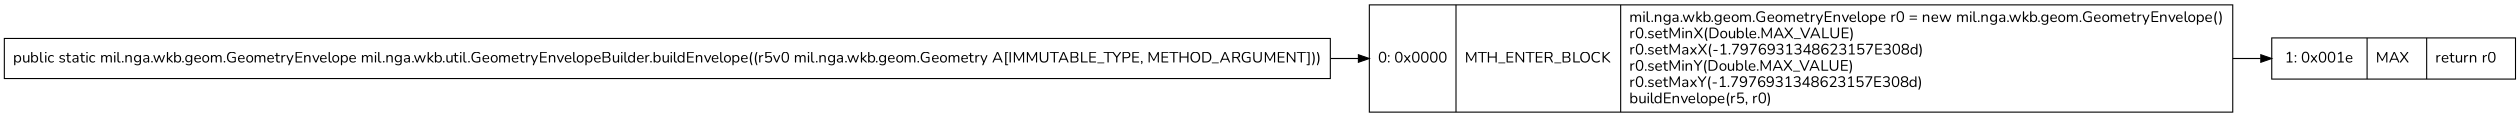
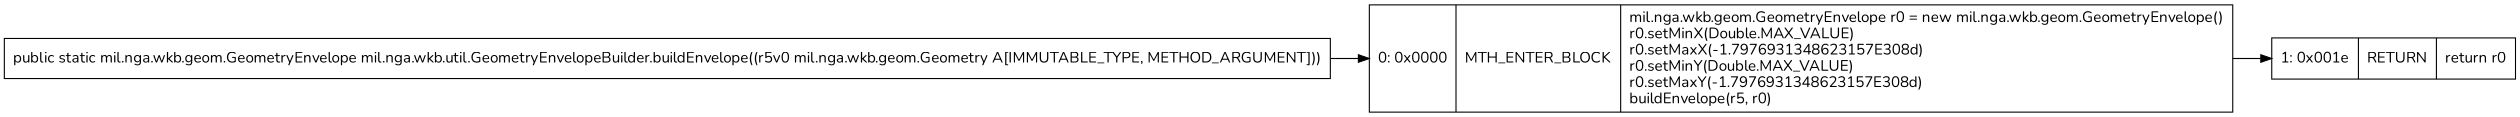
(2393, 58) -> (2397, 58)
